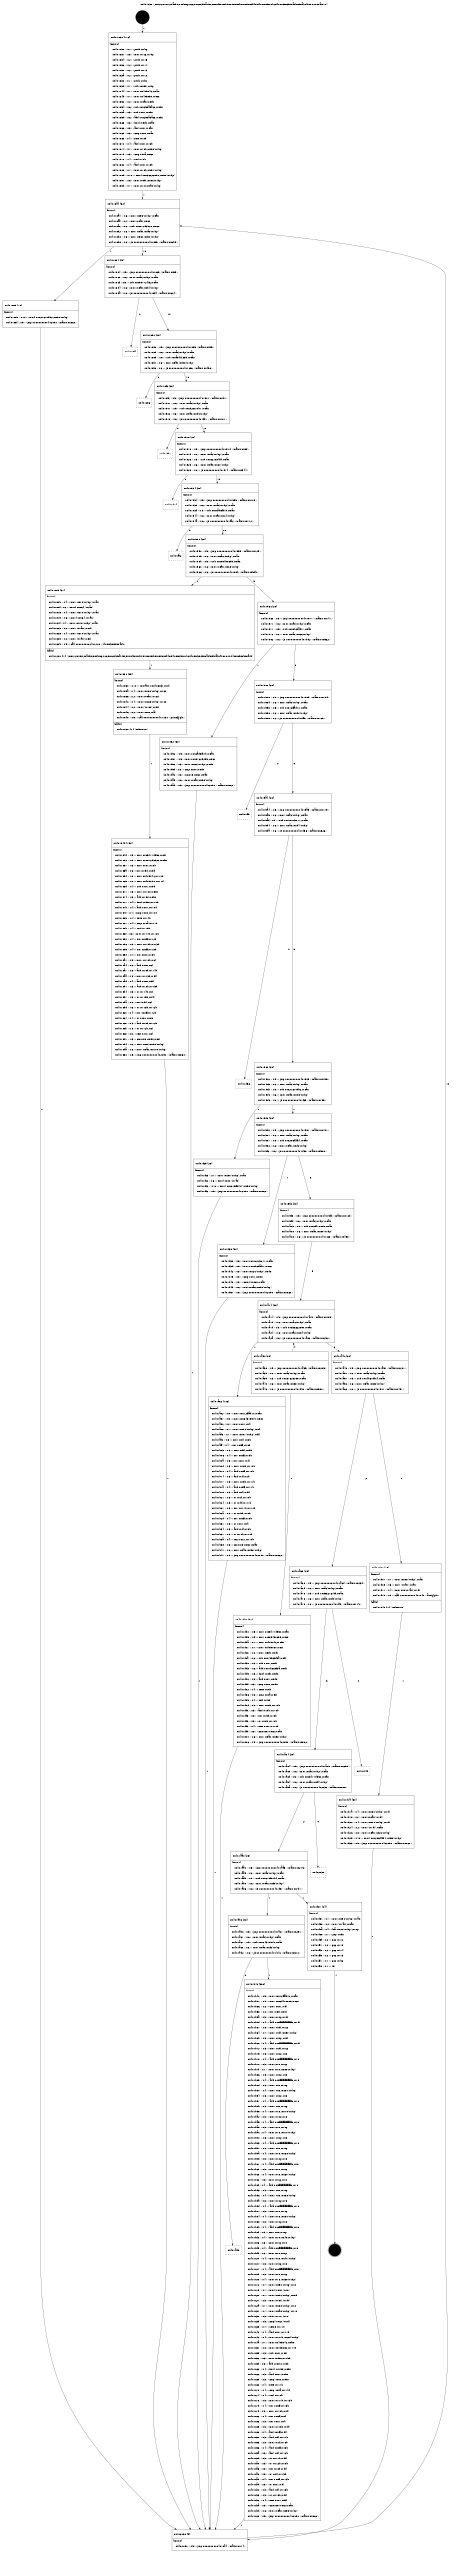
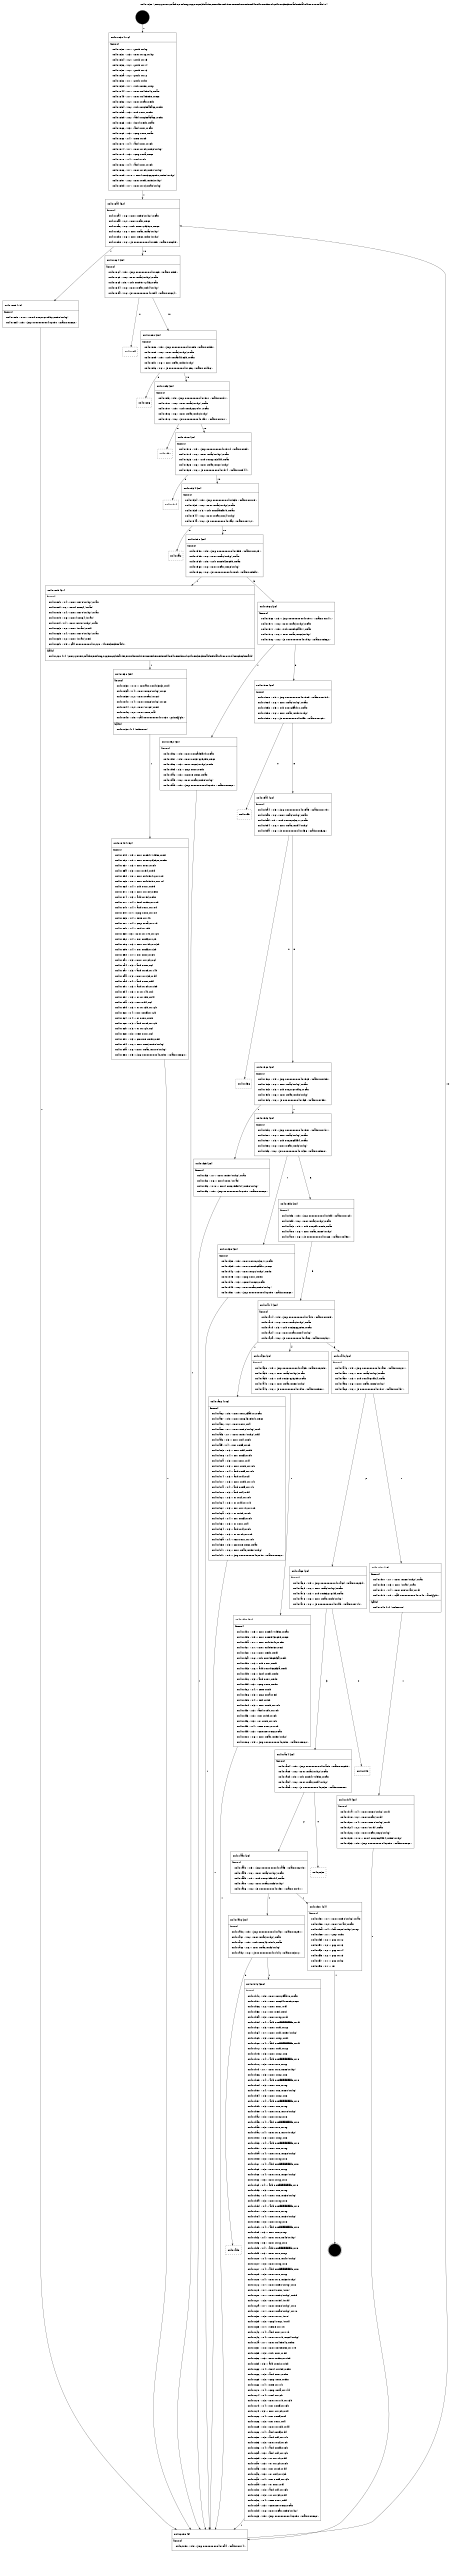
(293, 1348) -> (290, 1346)
